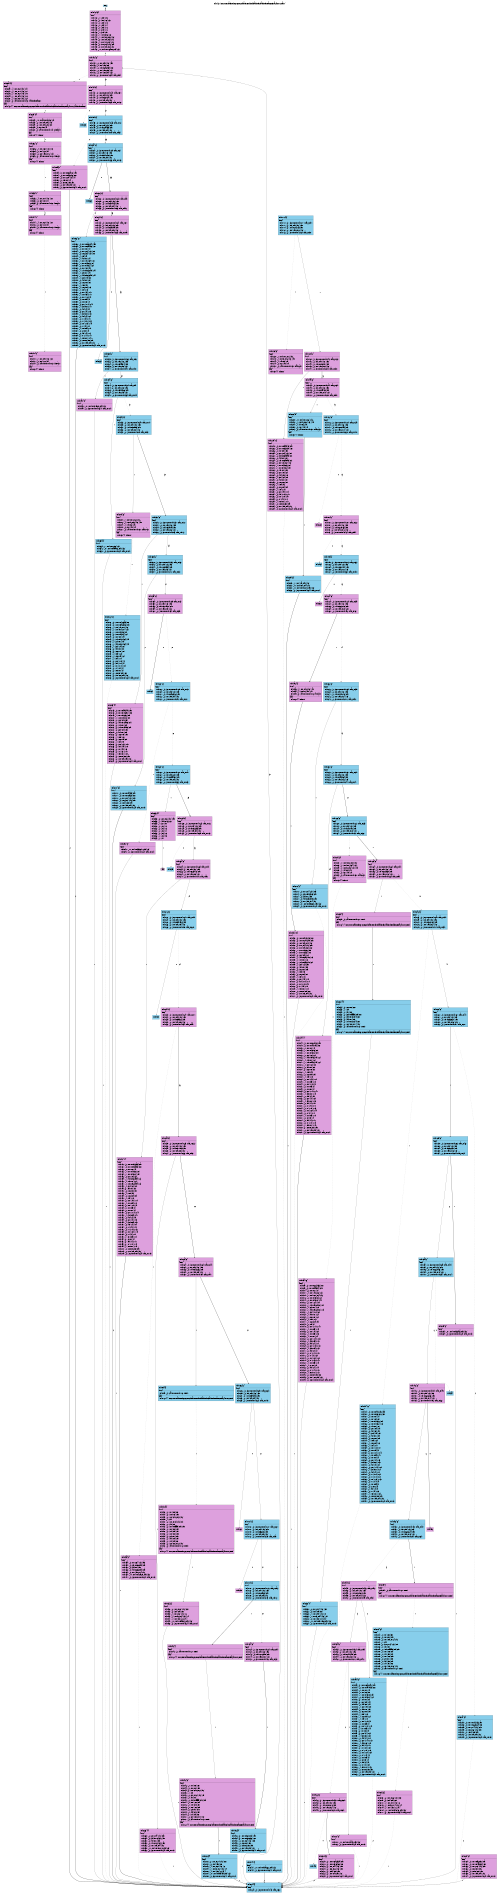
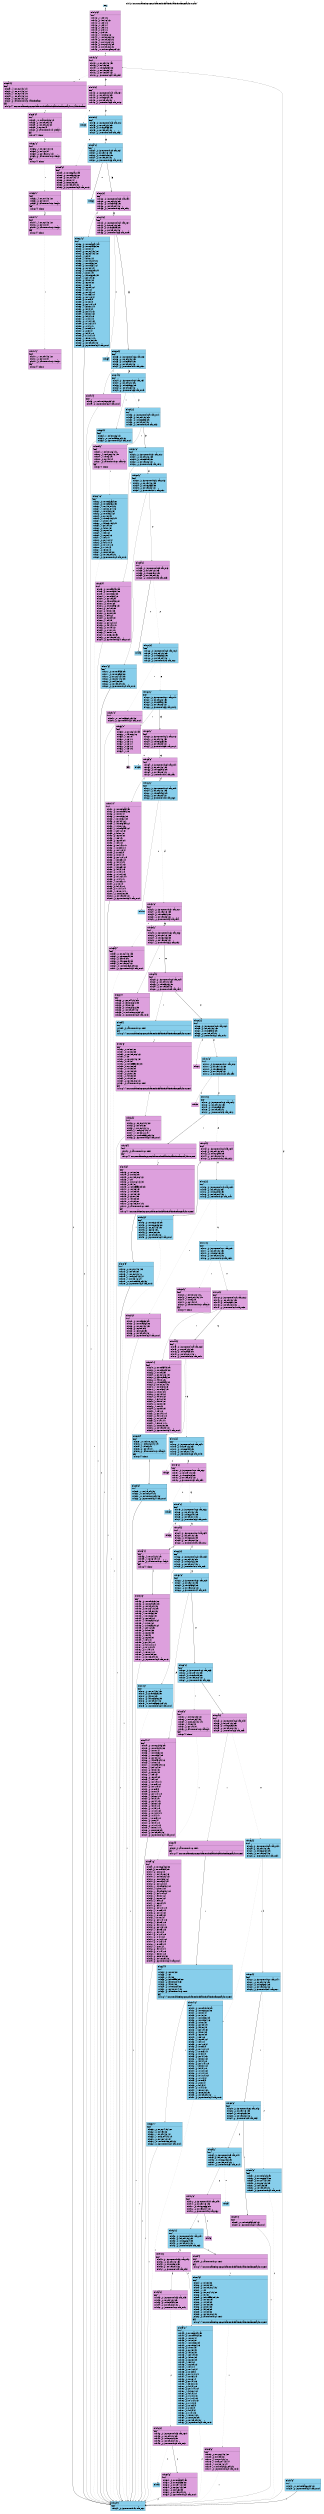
none -> (217, 1190)
(349, 1841) -> none
